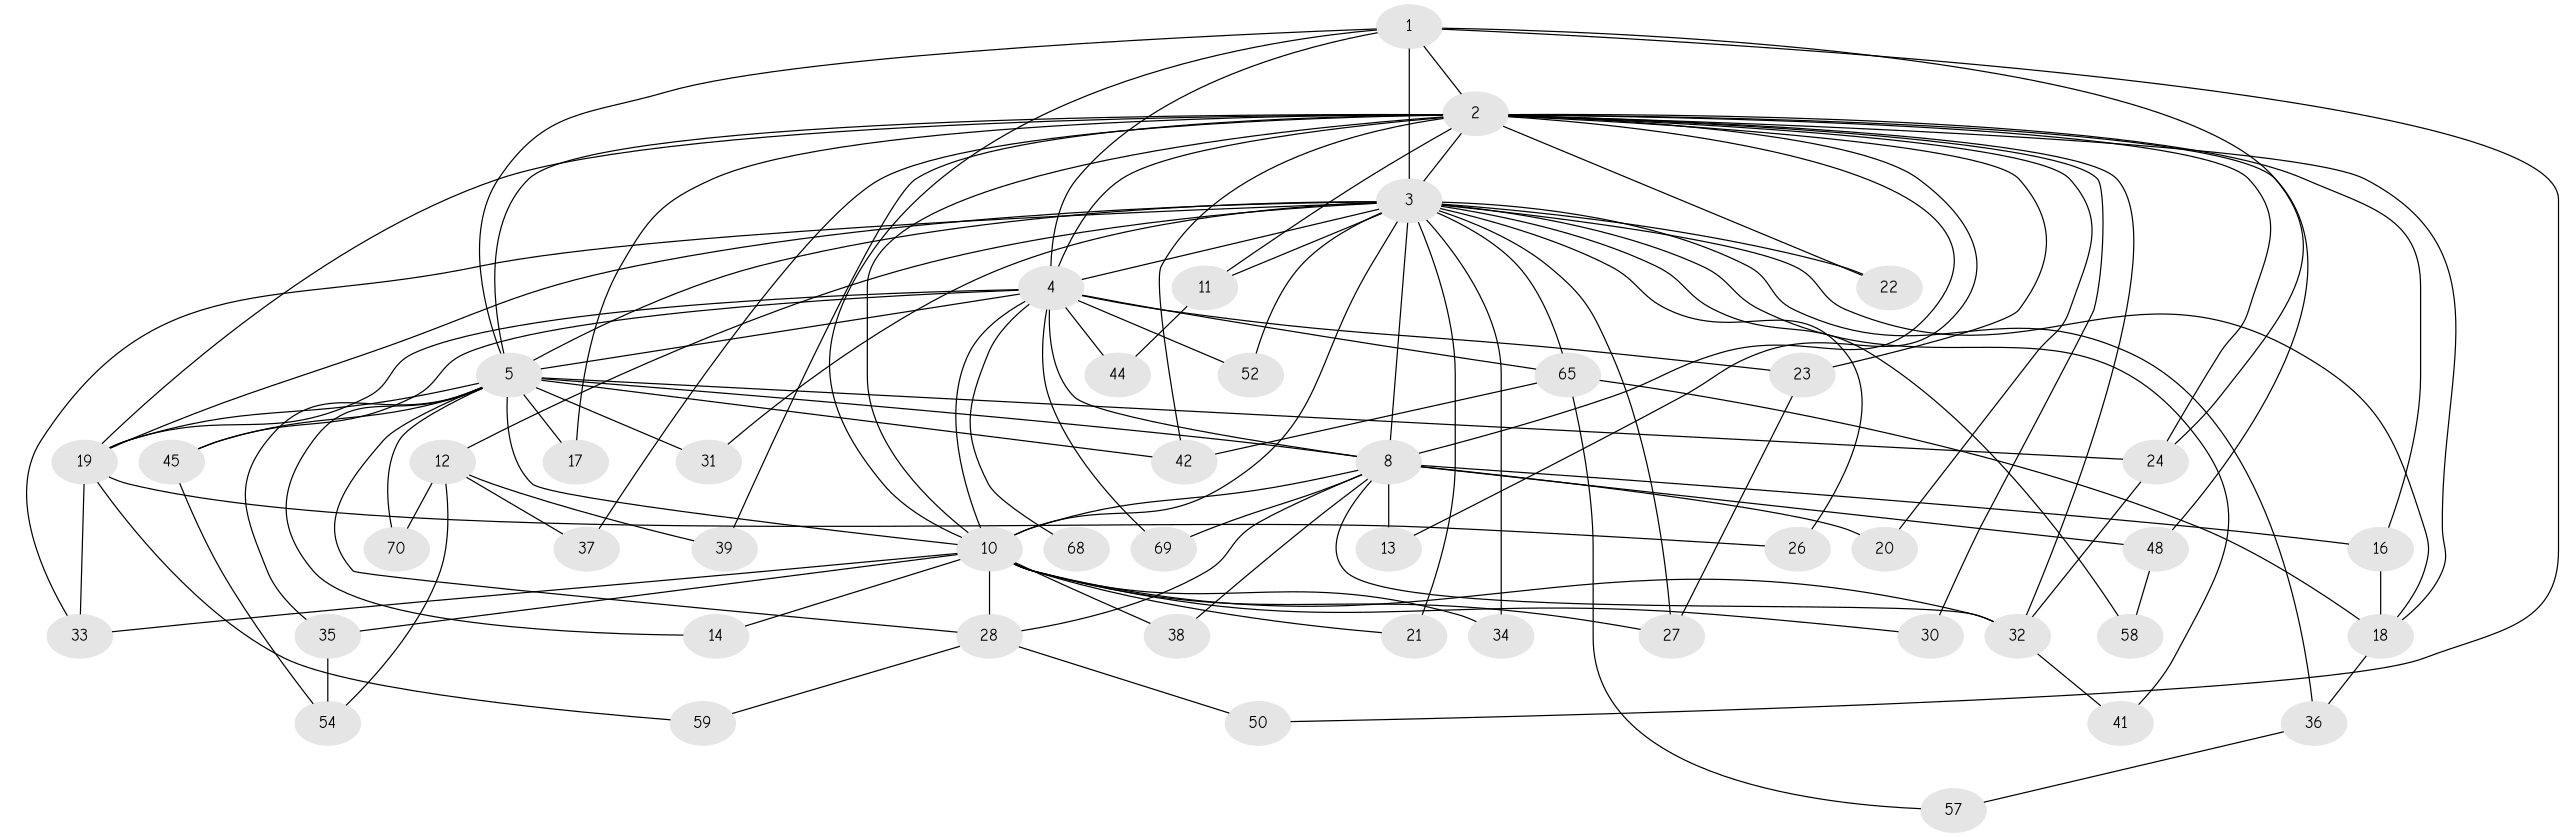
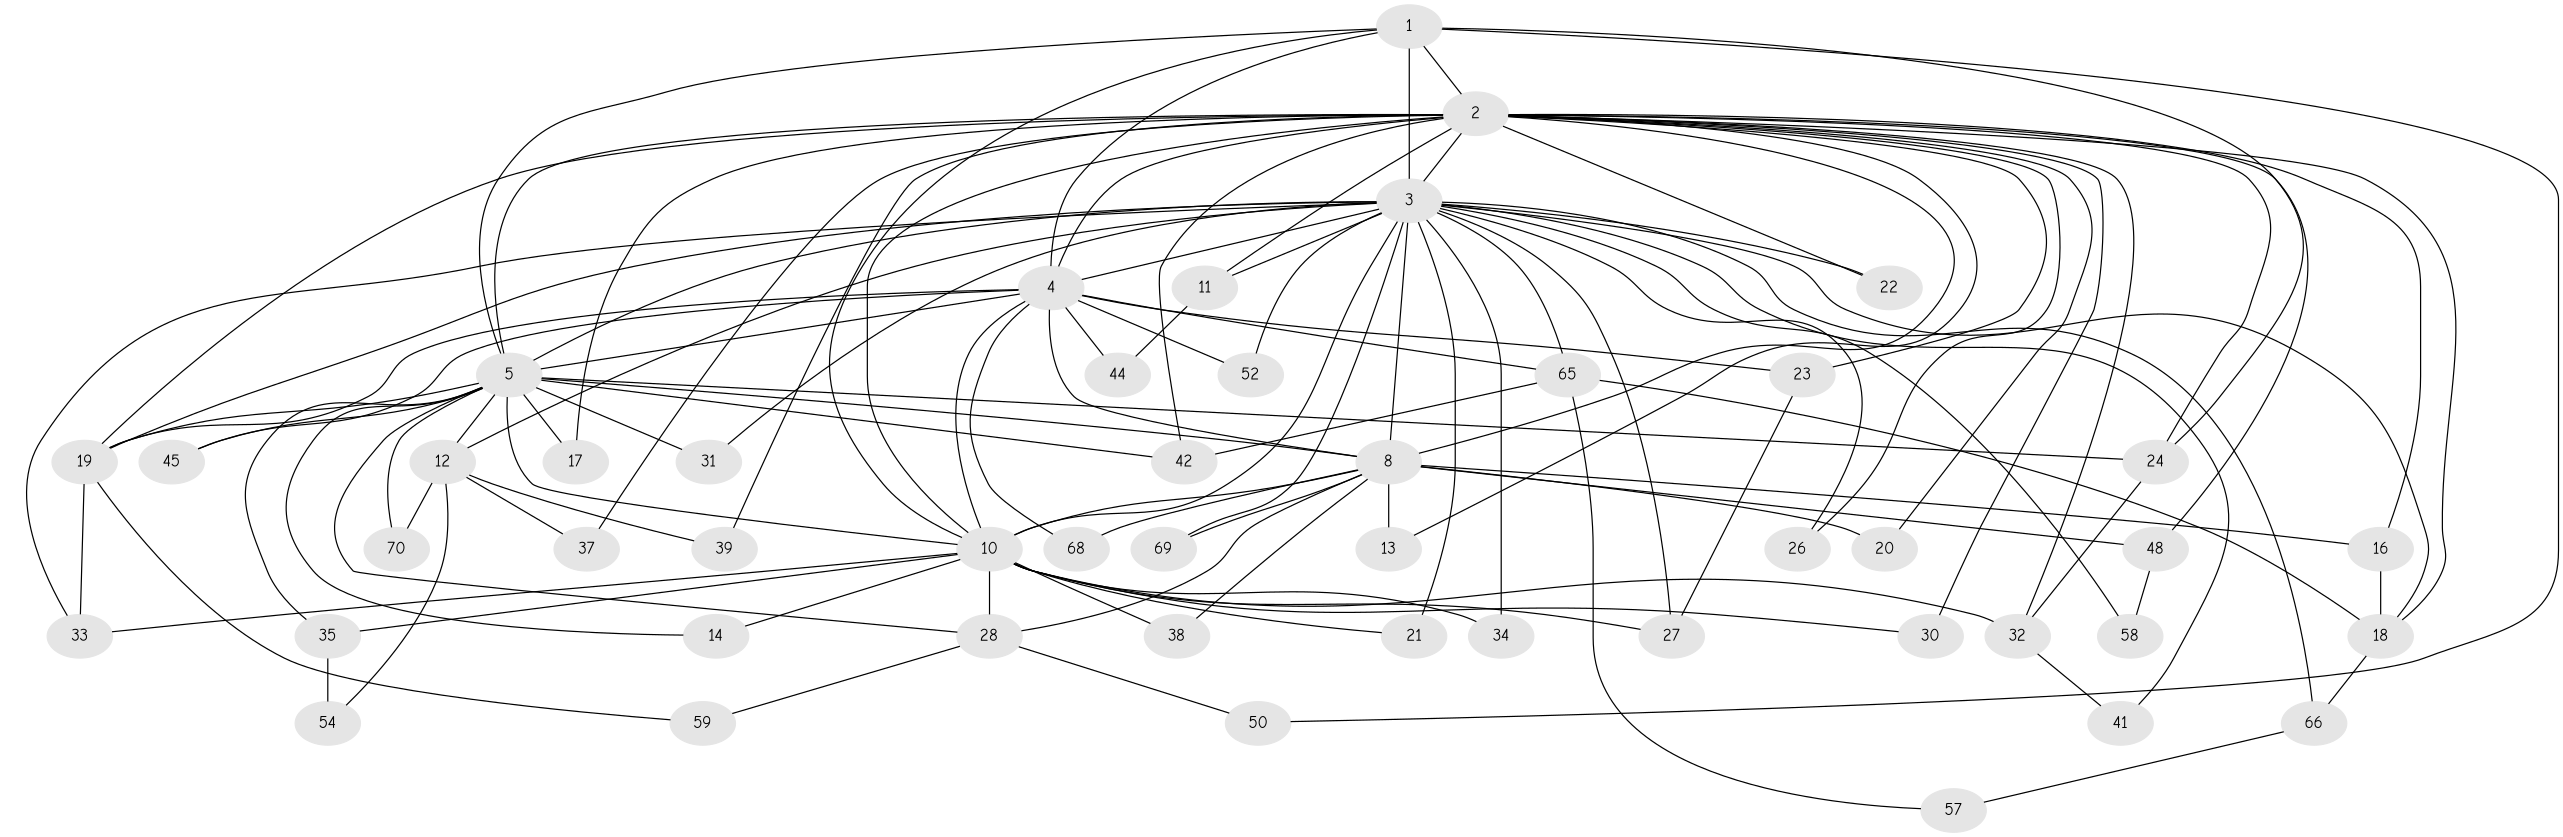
none -> (476, 419)
(1065, 433) -> (1339, 402)
(894, 526) -> (2037, 174)
(238, 599) -> none
(1711, 606) -> (1229, 499)
(2314, 723) -> (2314, 723)
